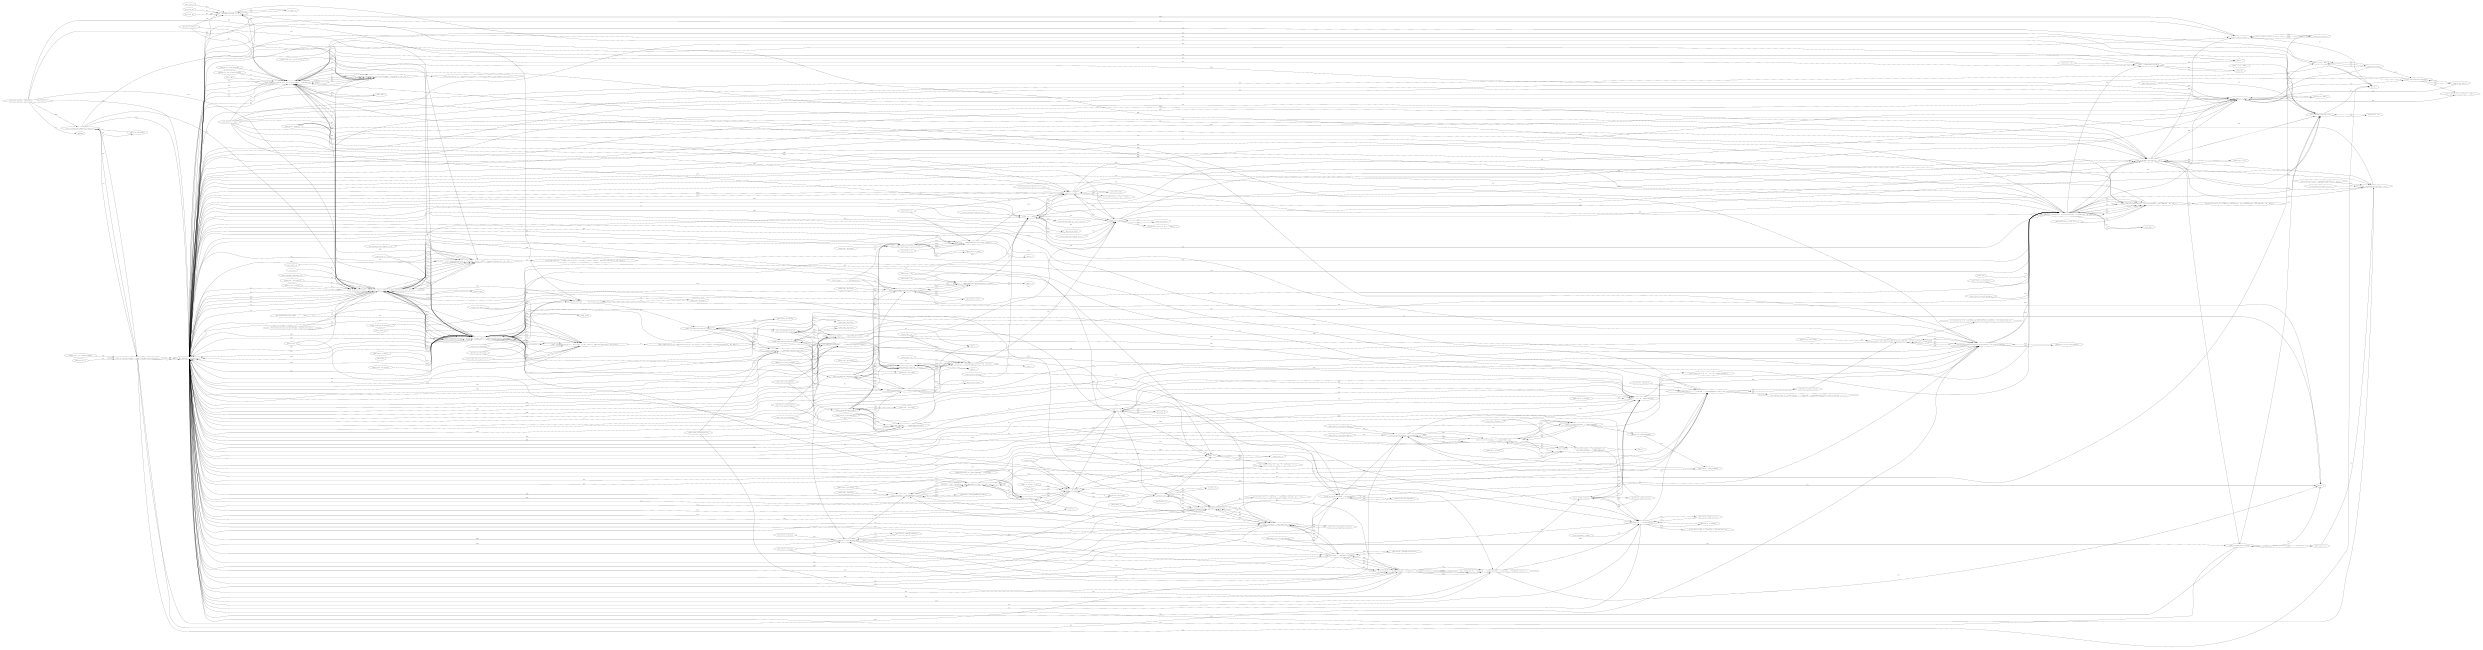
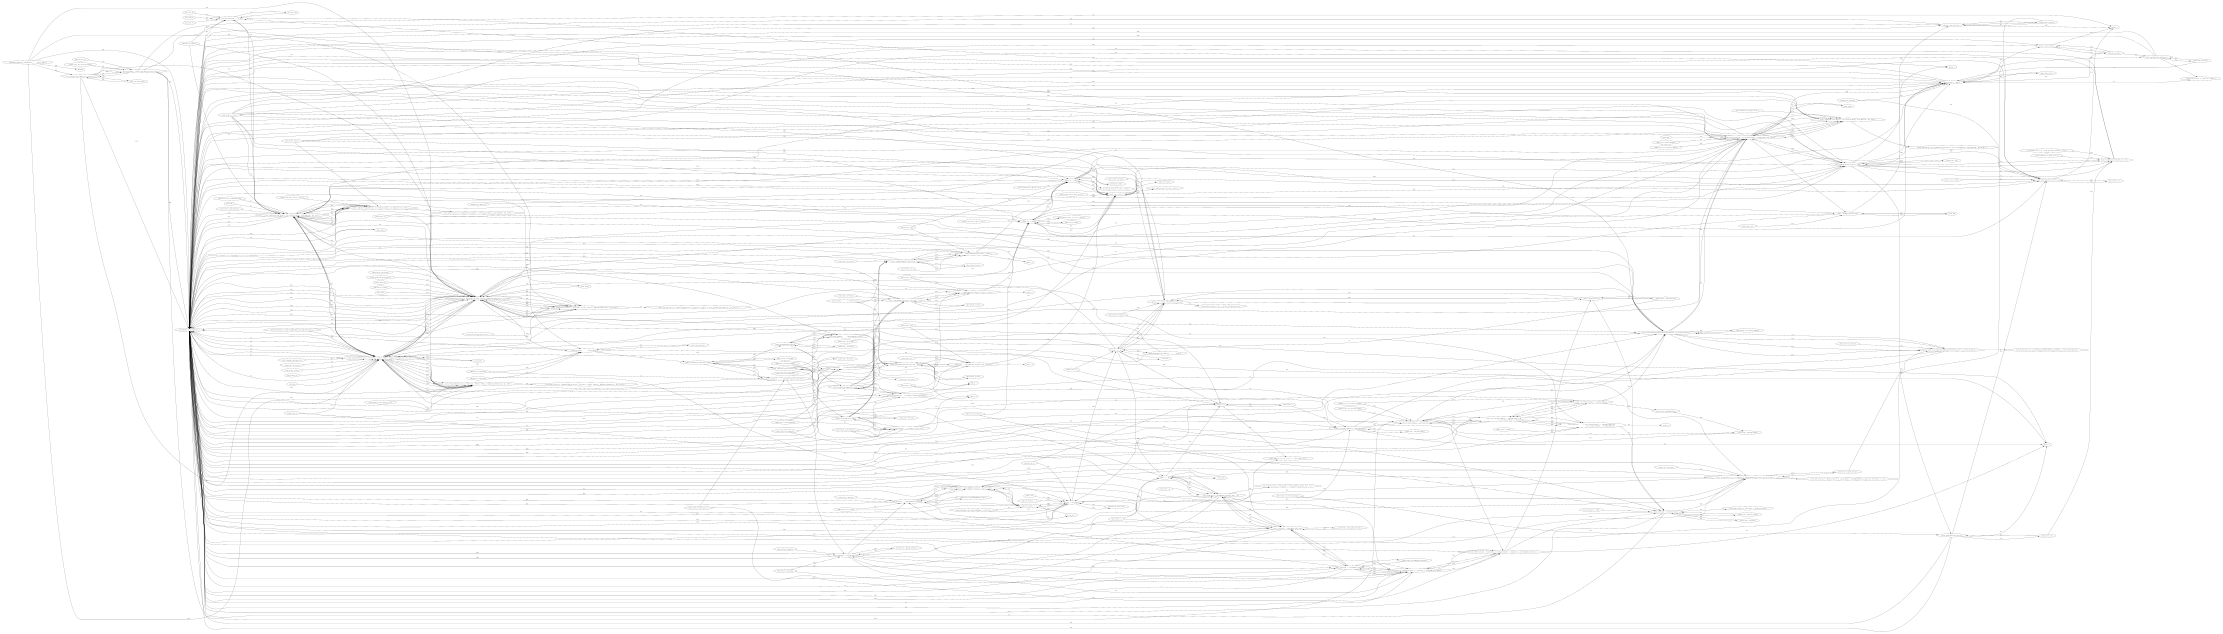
(615, 448) -> (1135, 352)
